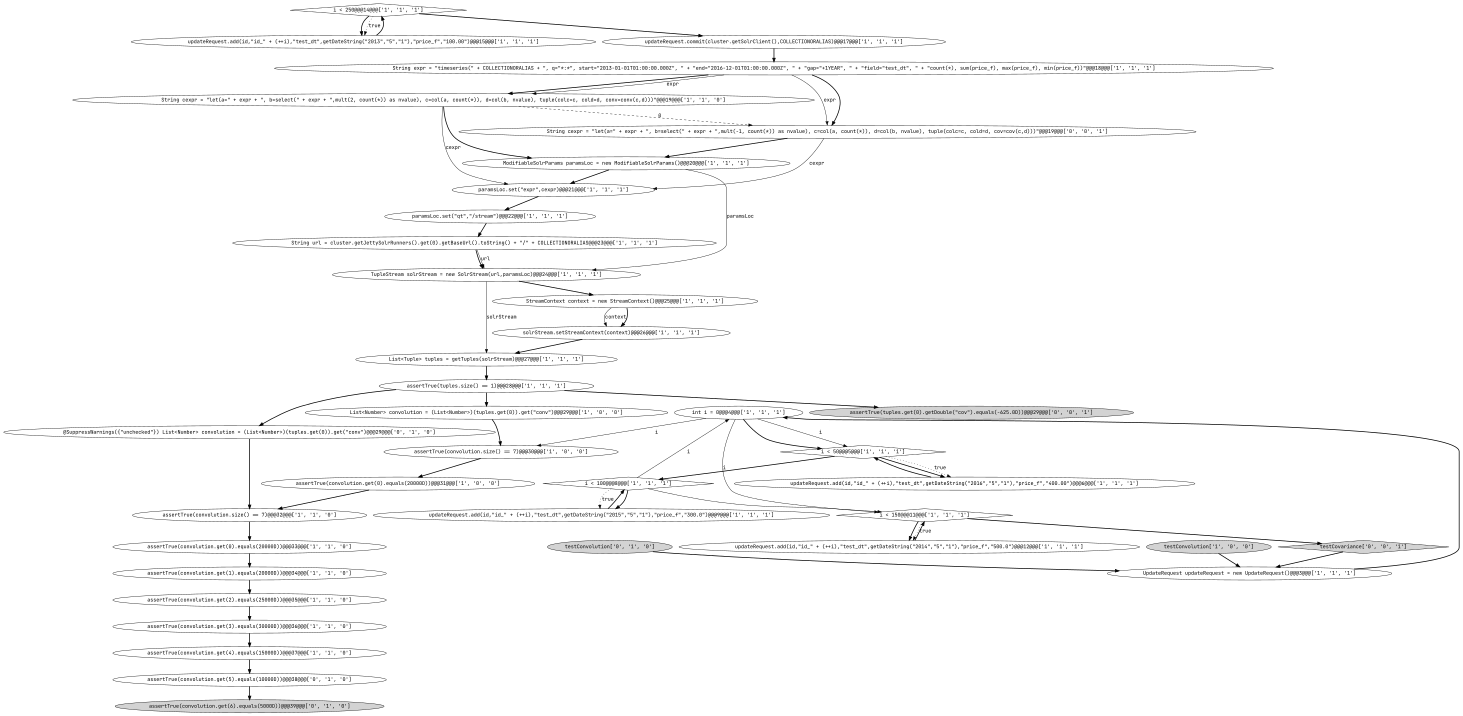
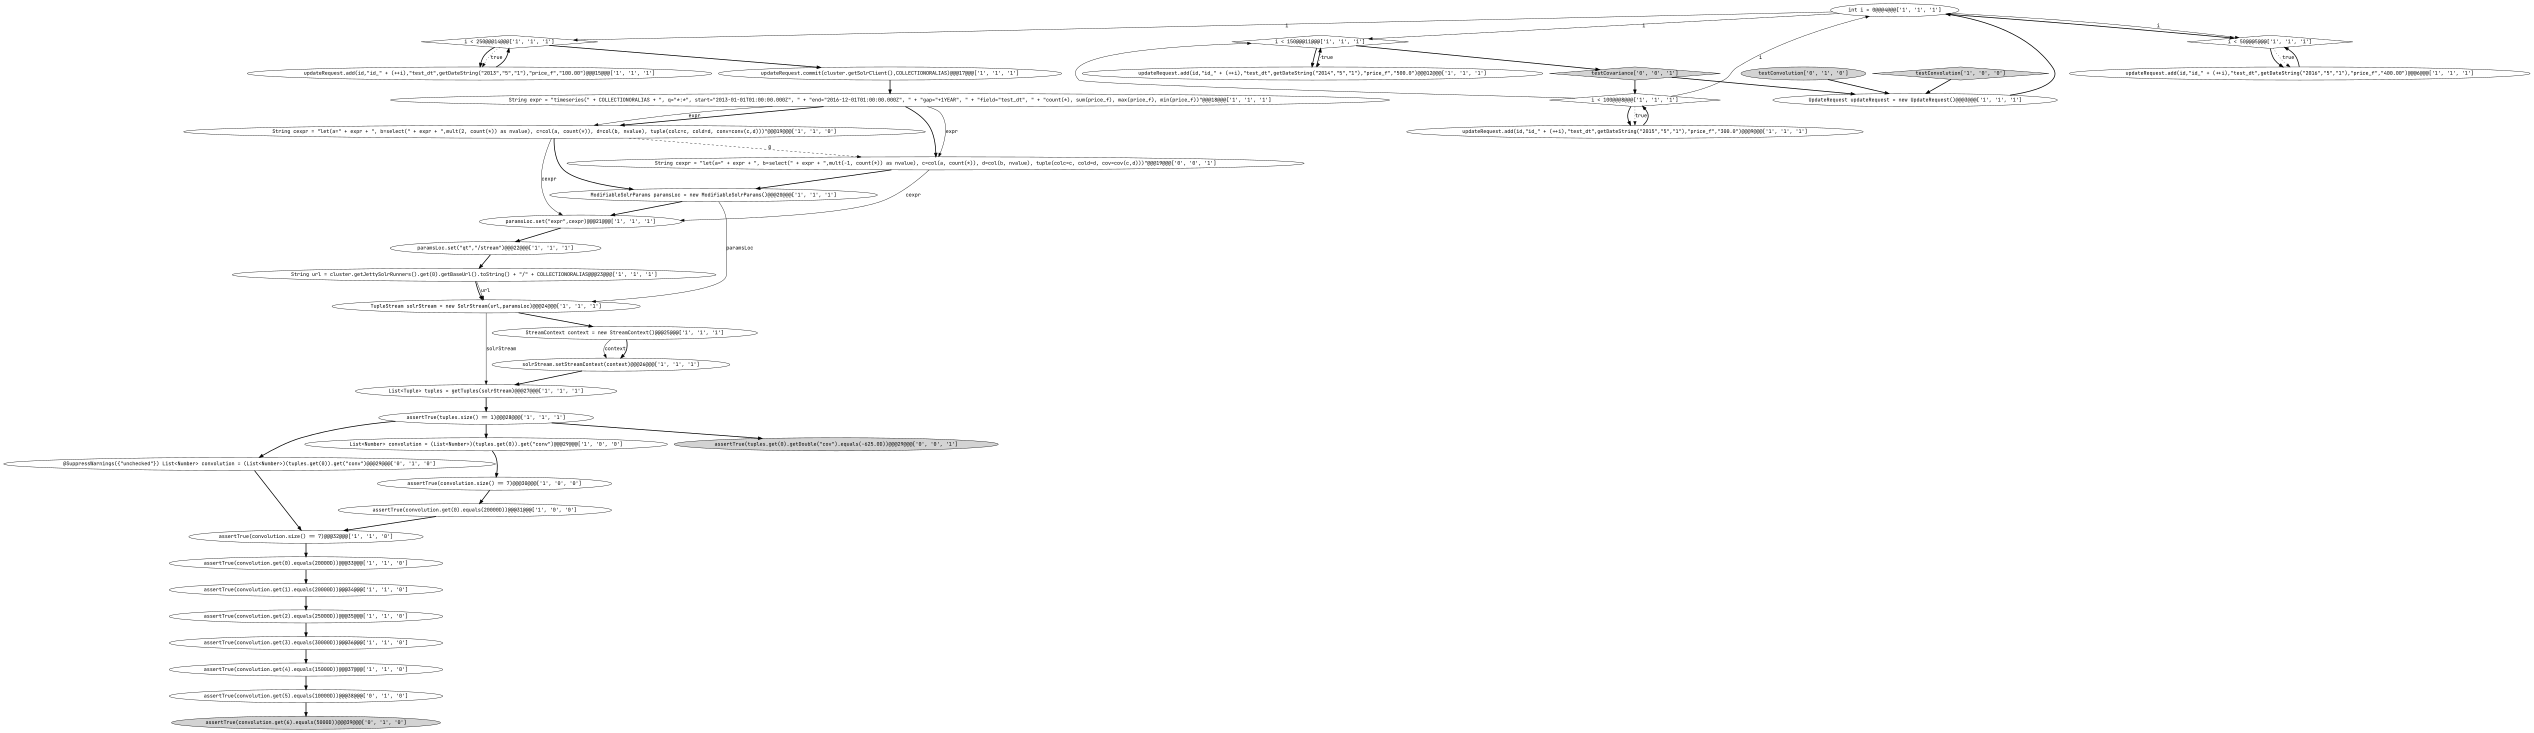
(623, 432) -> (1205, 26)
(749, 468) -> (1635, 85)
(1209, 547) -> (1961, 74)
